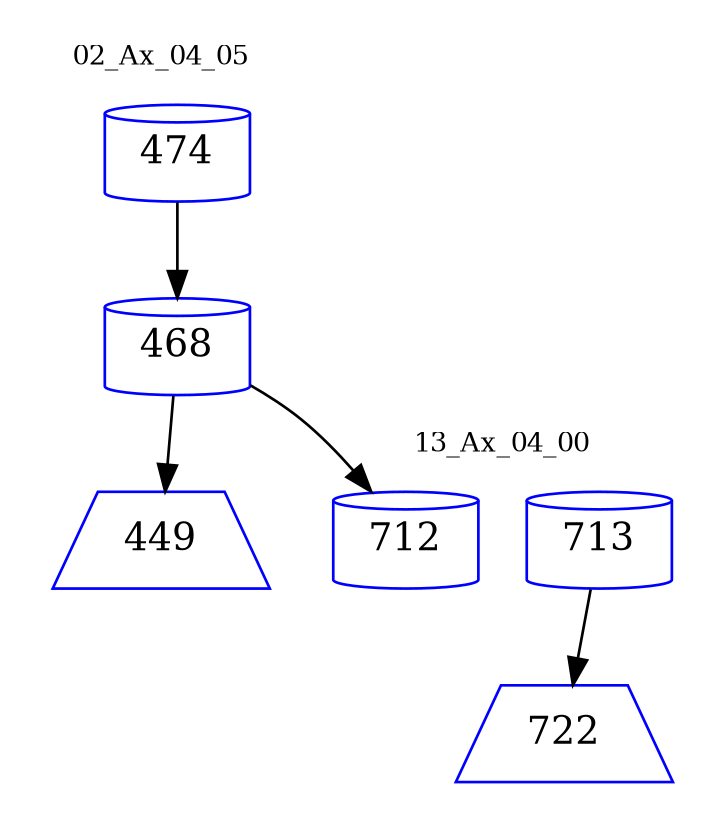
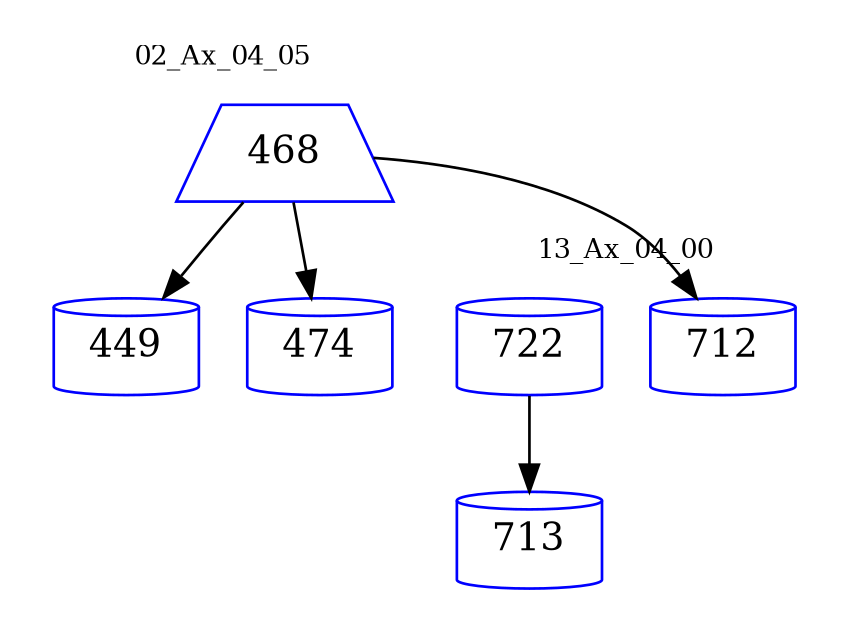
(177, 237) -> (300, 237)
(177, 347) -> (285, 153)
(161, 540) -> (126, 347)
(584, 624) -> (529, 430)
(564, 734) -> (529, 347)
